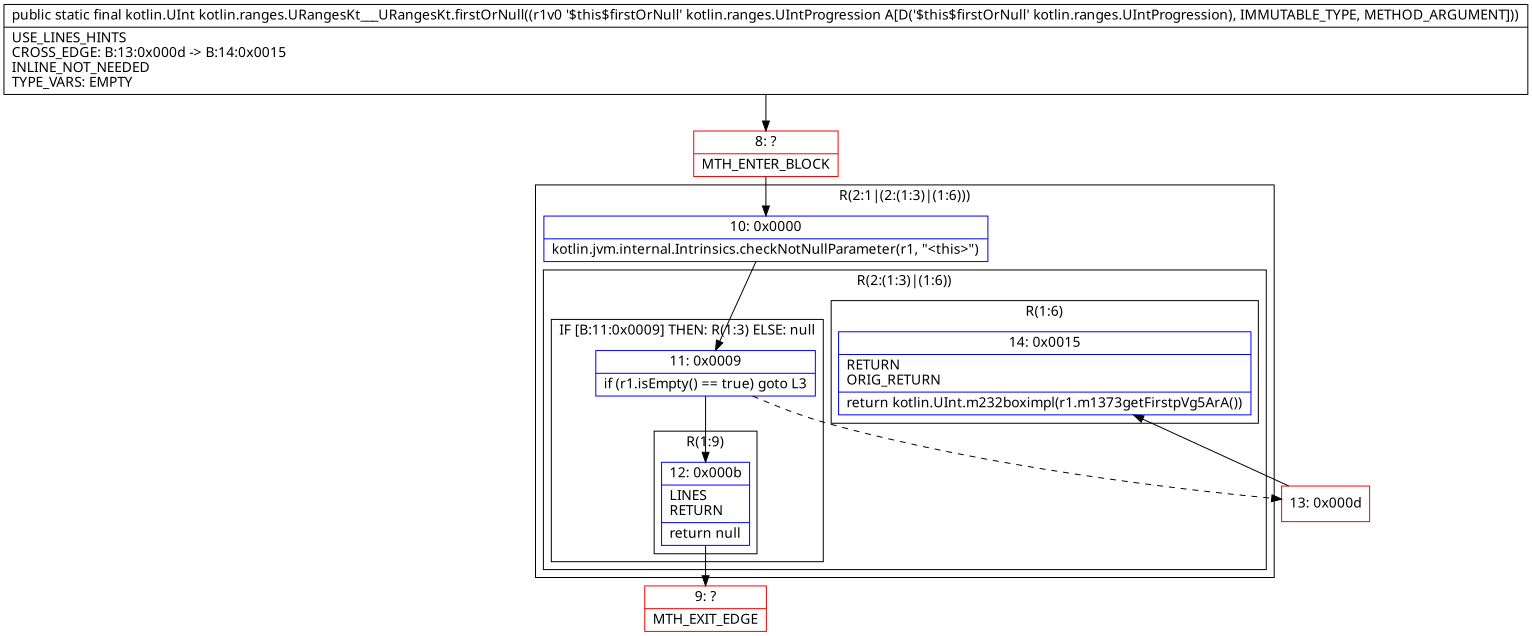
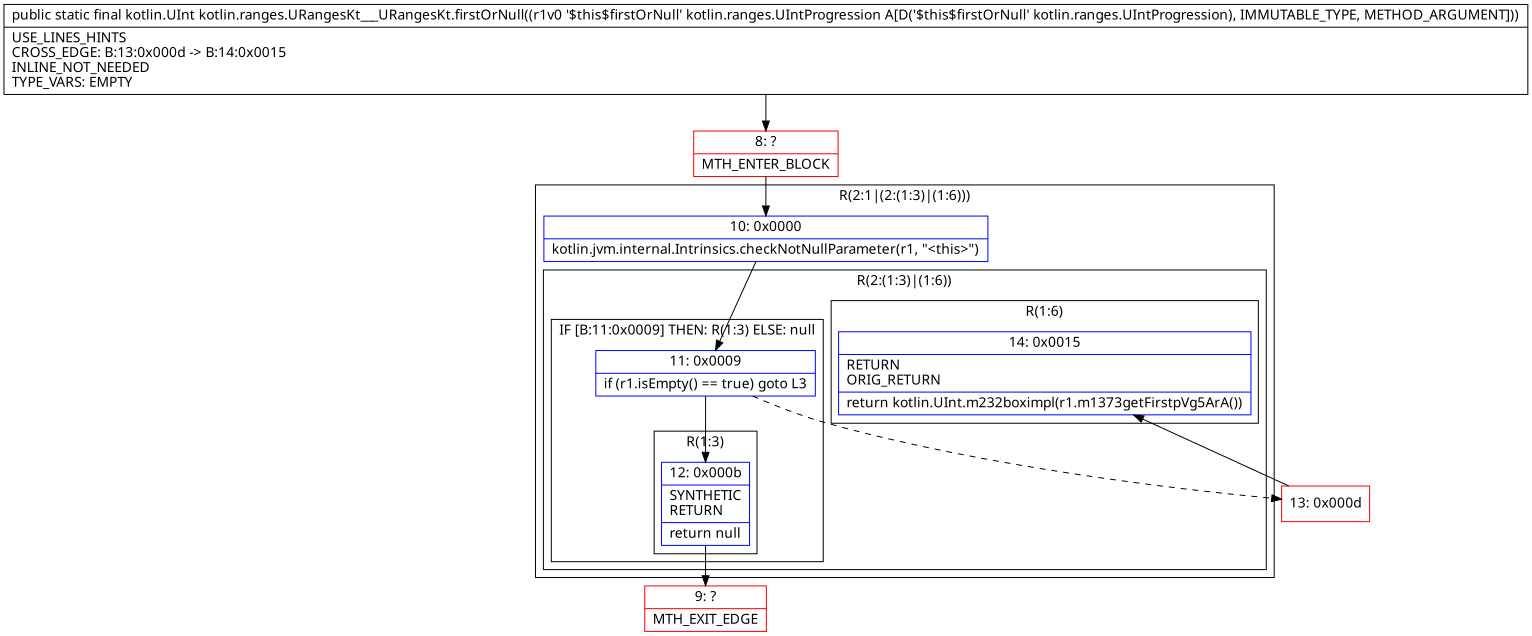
(706, 443) -> (706, 443)
(688, 496) -> (706, 496)
